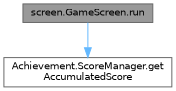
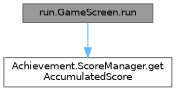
(88, 13) -> (88, 13)
